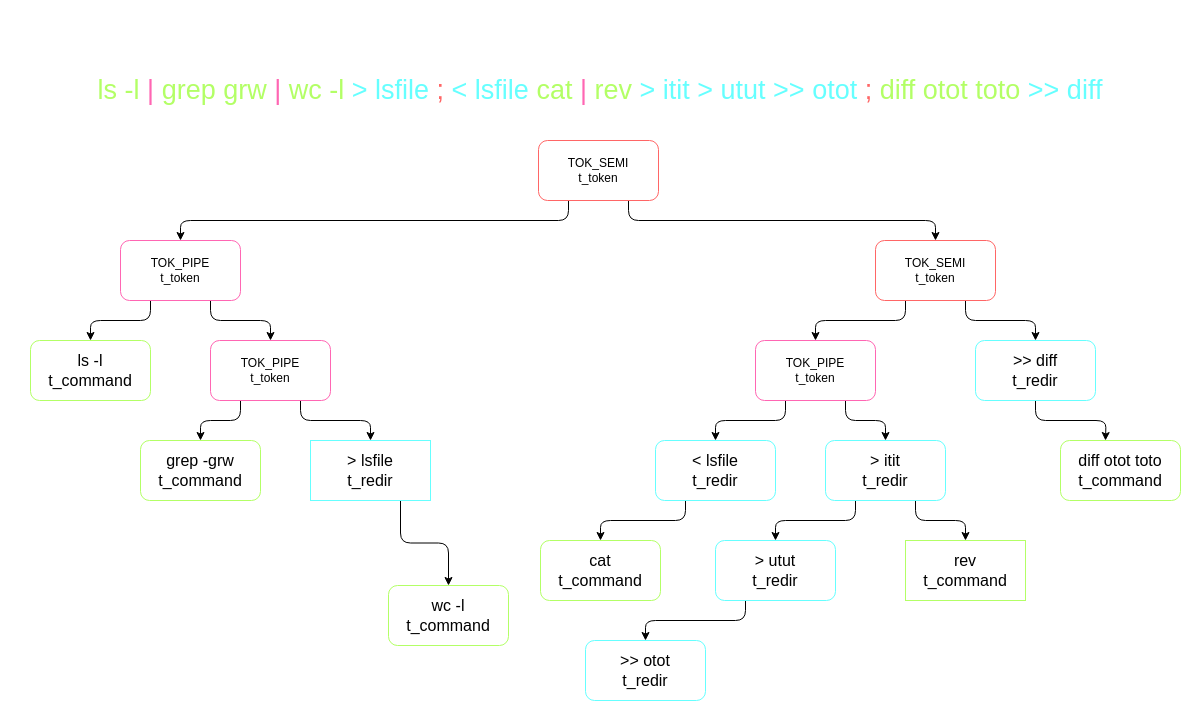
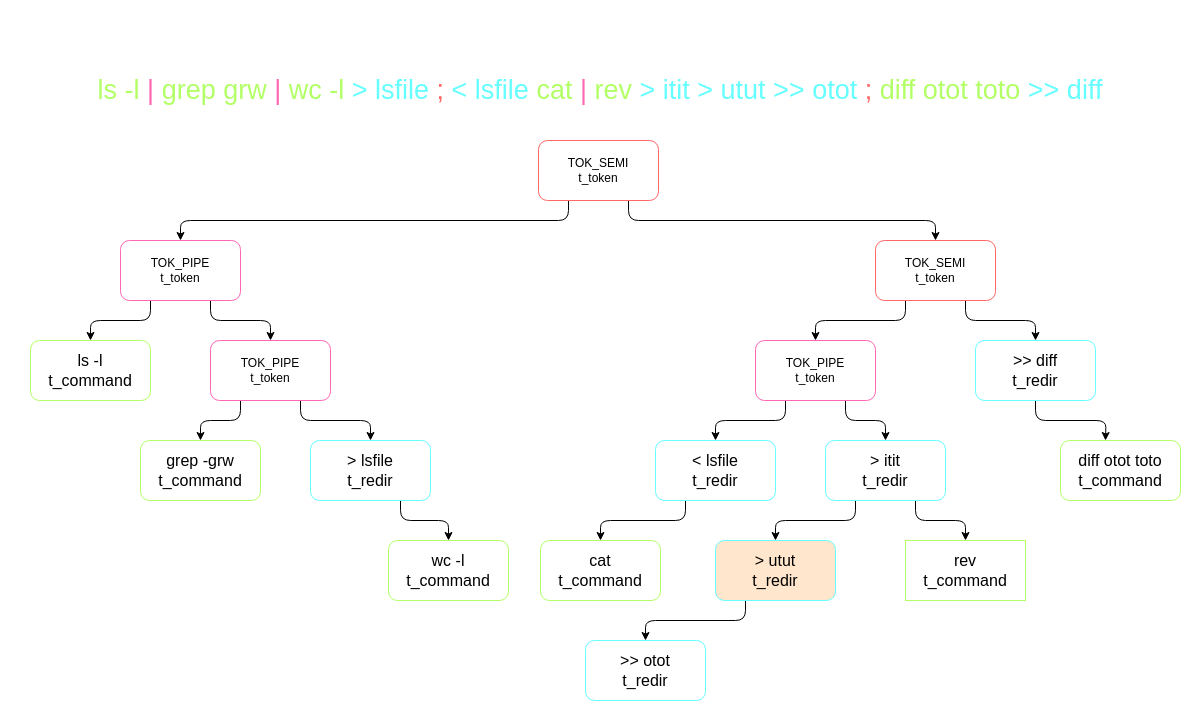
(371, 471) -> (371, 471)
(776, 571) -> (776, 571)
(449, 616) -> (449, 571)
